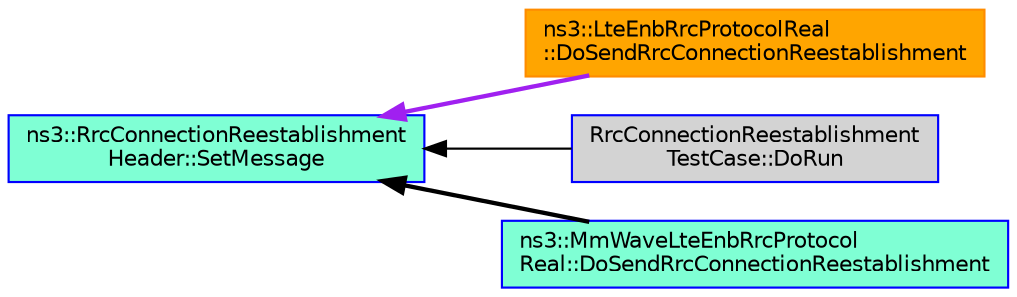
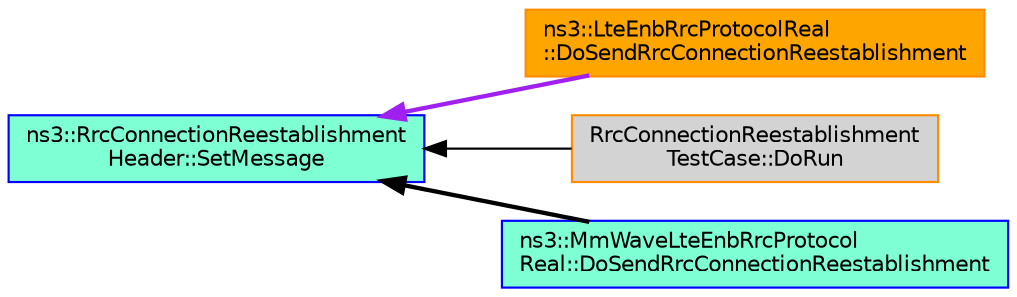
(755, 149) -> (755, 149)
